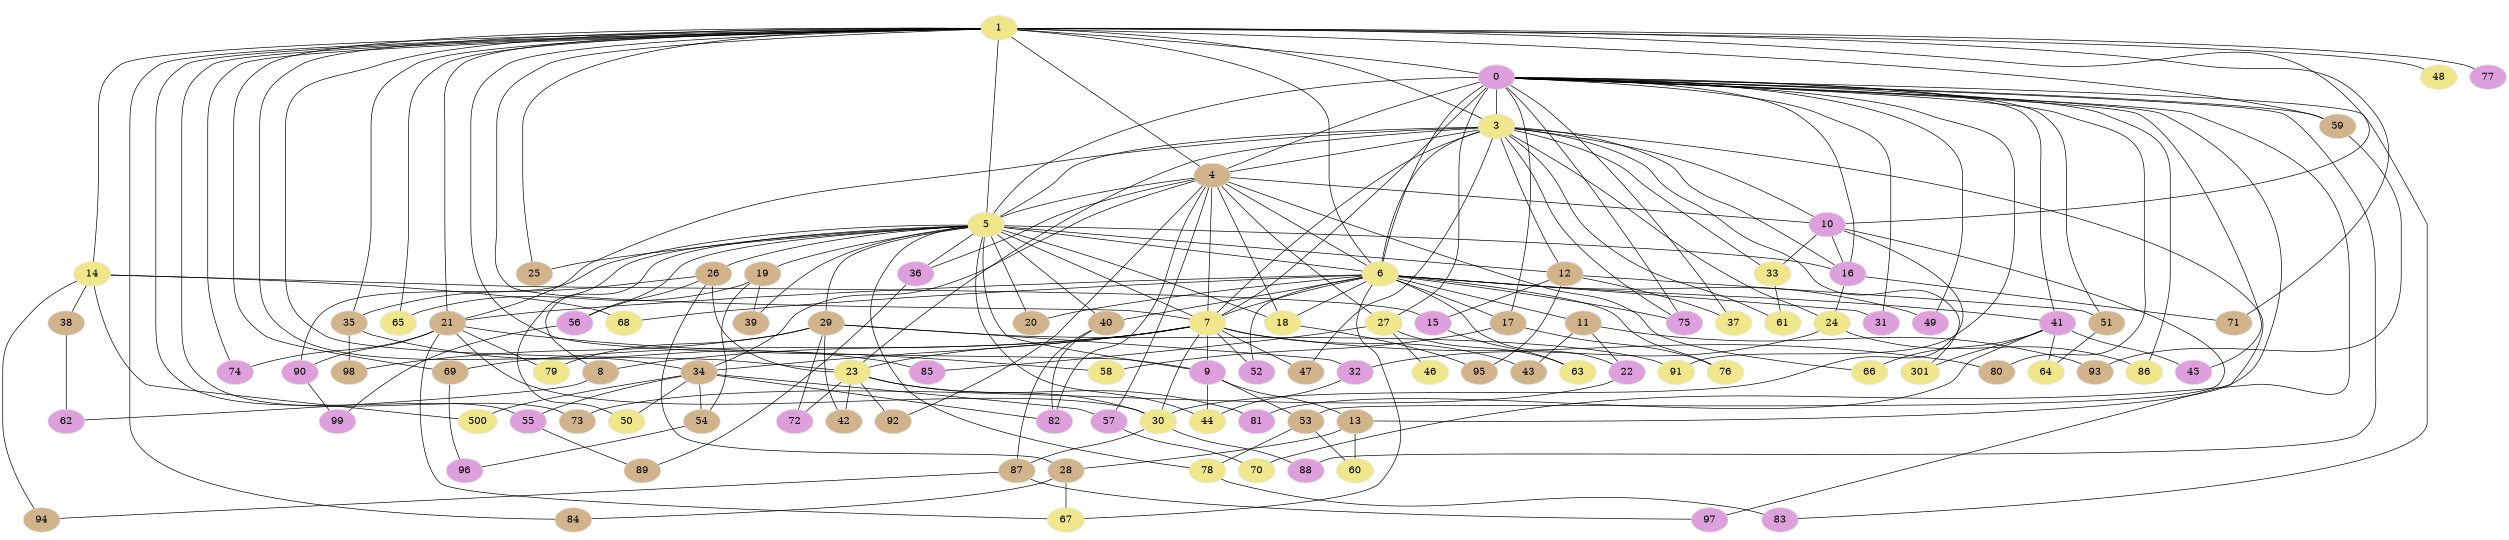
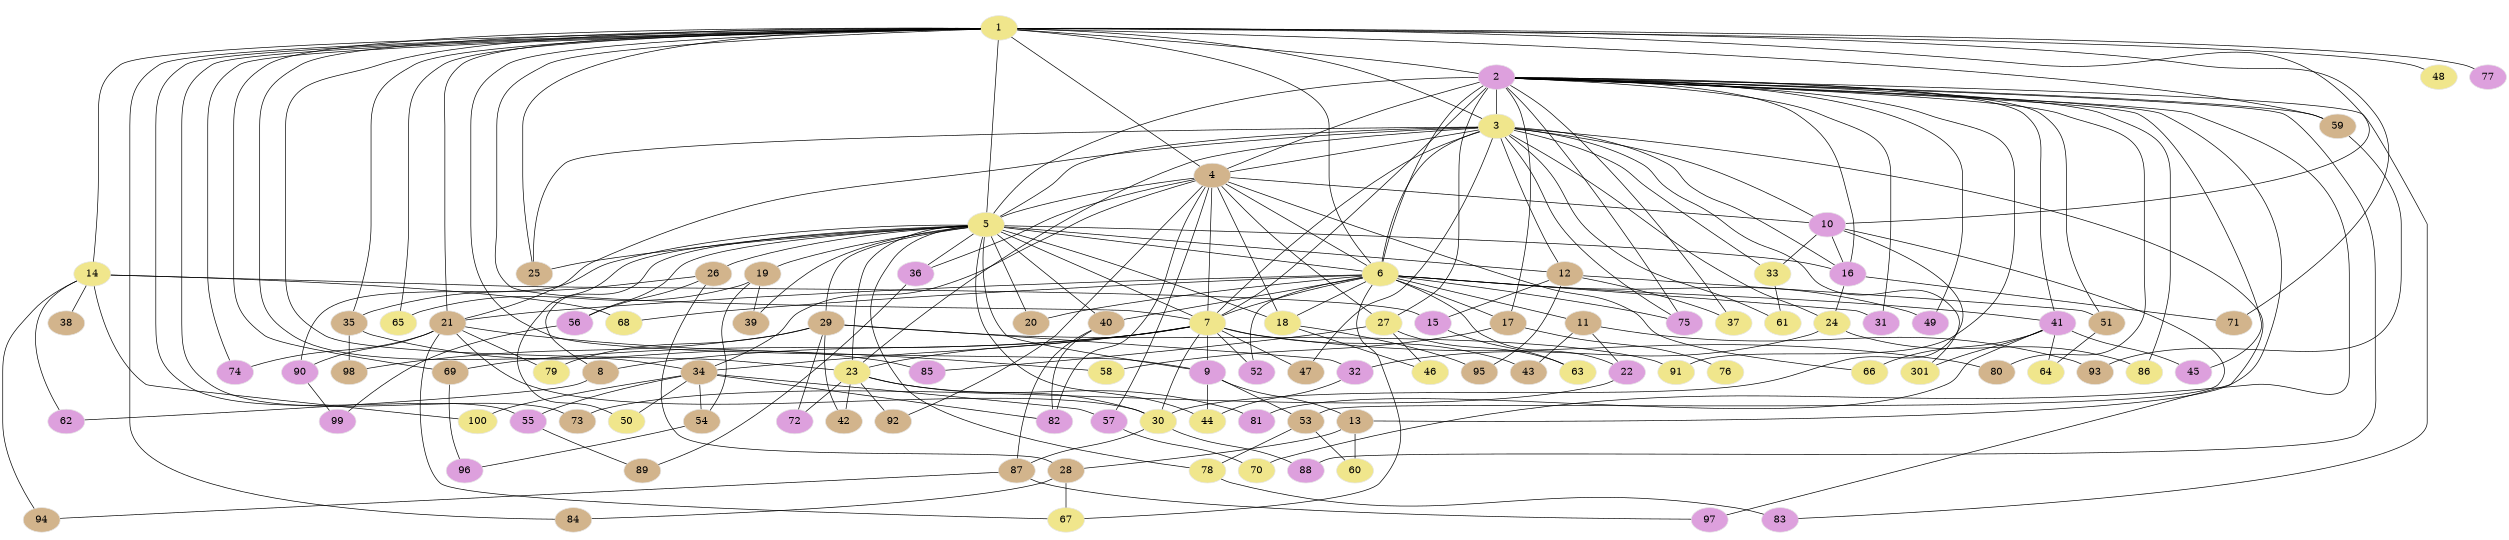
(1496, 77) -> (1496, 77)
none -> (967, 135)
(1610, 312) -> none
none -> (1382, 356)
(760, 358) -> (871, 259)
(66, 372) -> (36, 339)
(478, 422) -> (478, 422)
